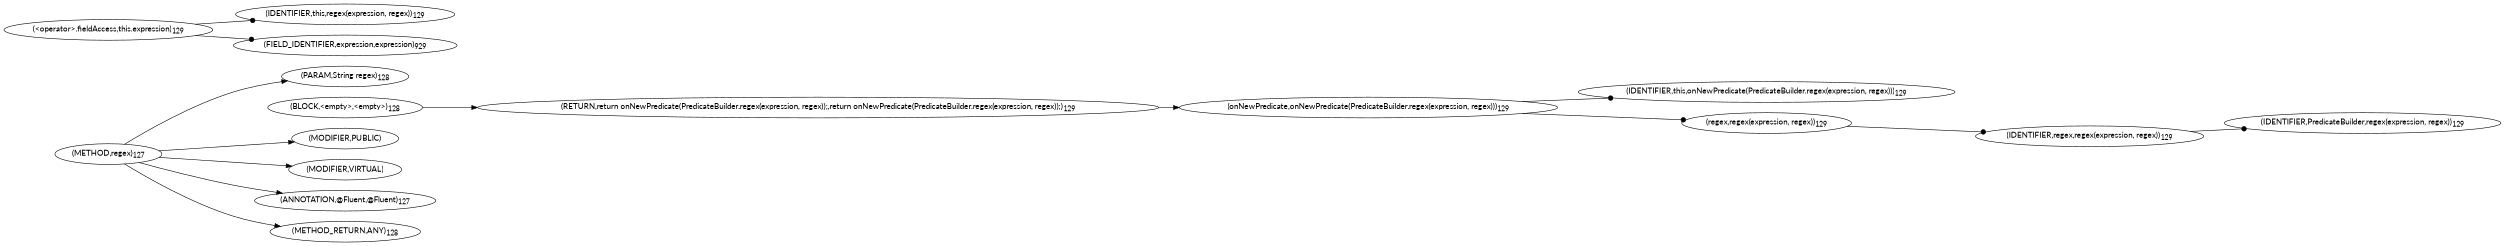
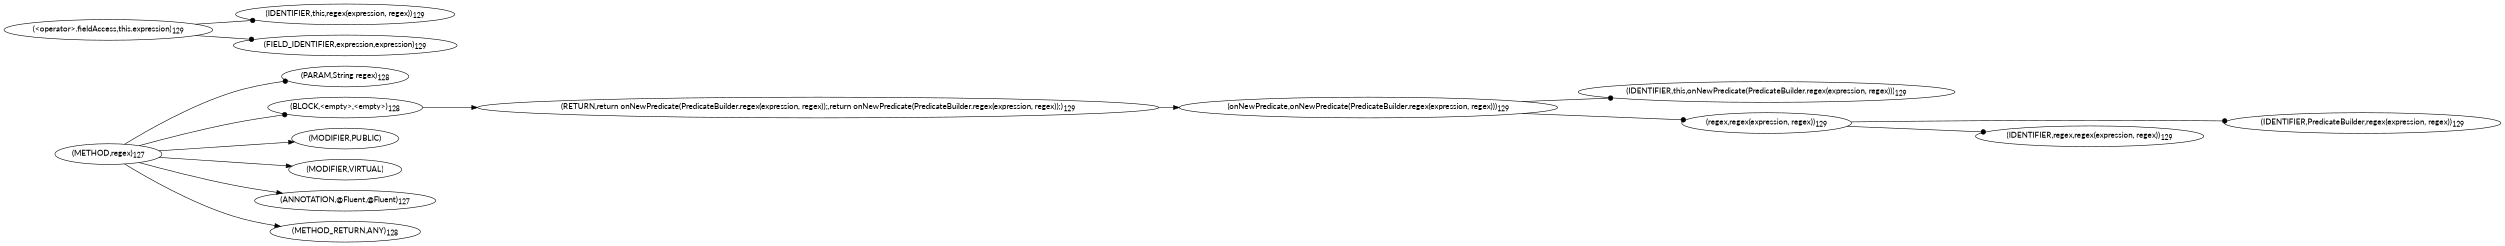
(421, 45) -> (421, 45)
(201, 104) -> (201, 104)
none -> (210, 128)
(2216, 130) -> (2037, 120)
